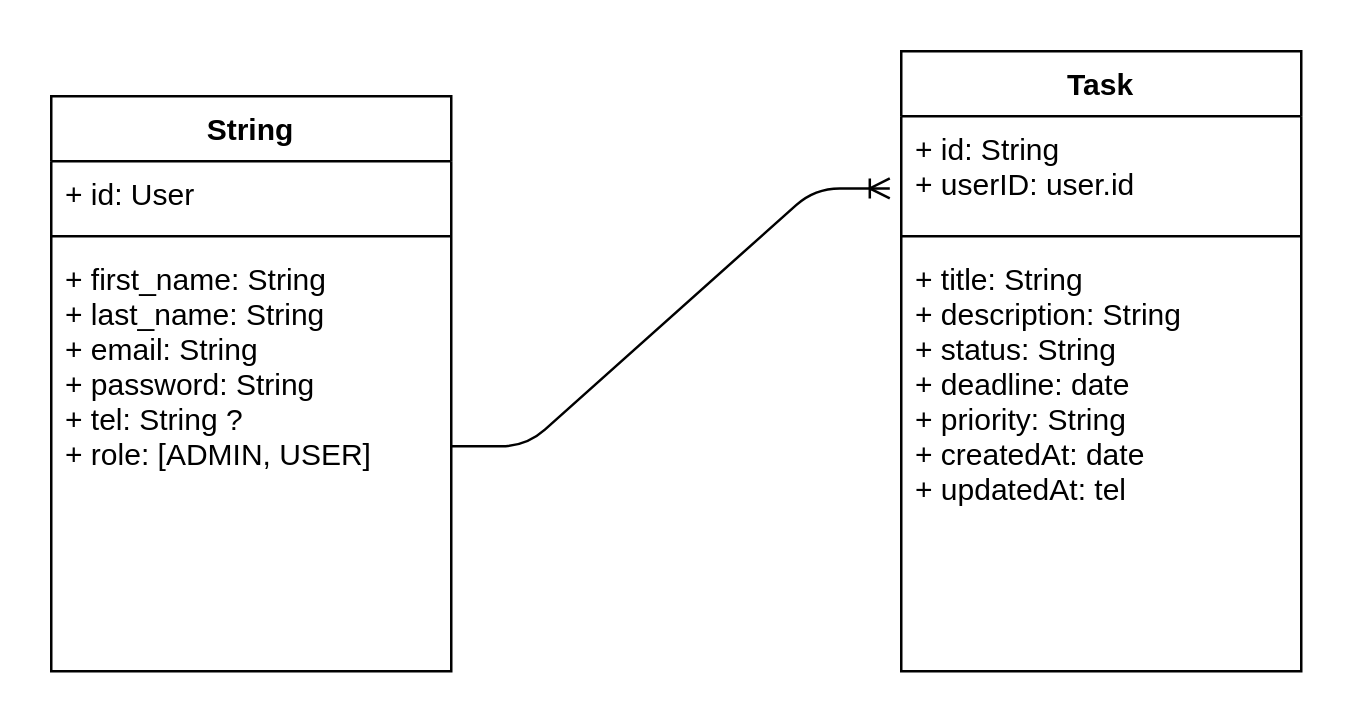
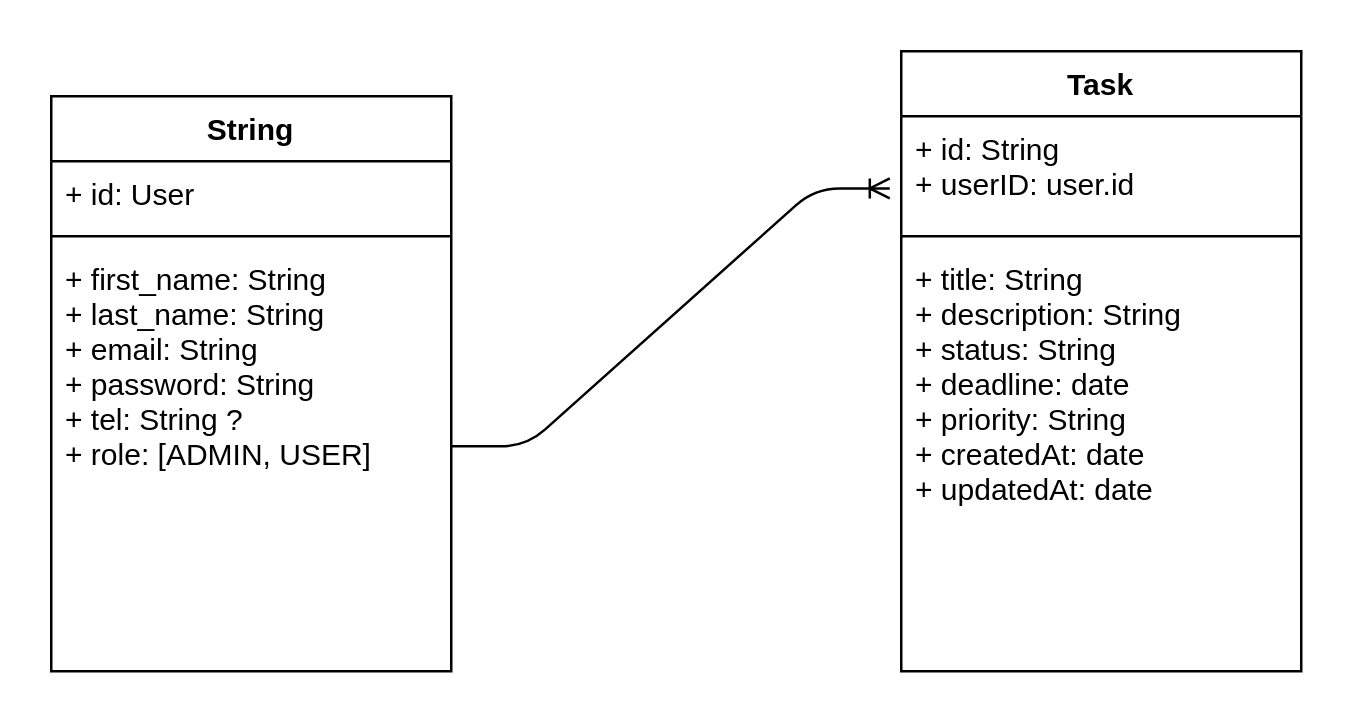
(1018, 280) -> (1018, 280)
